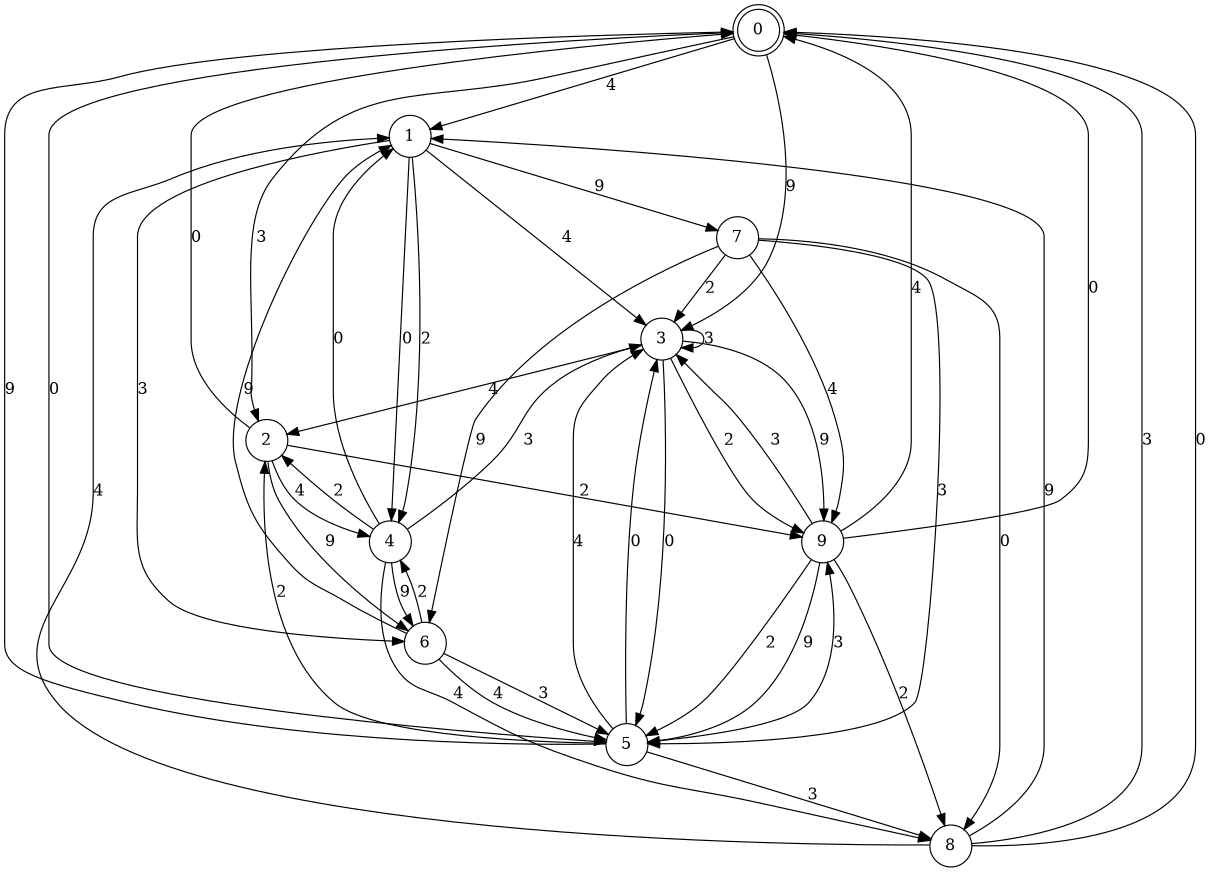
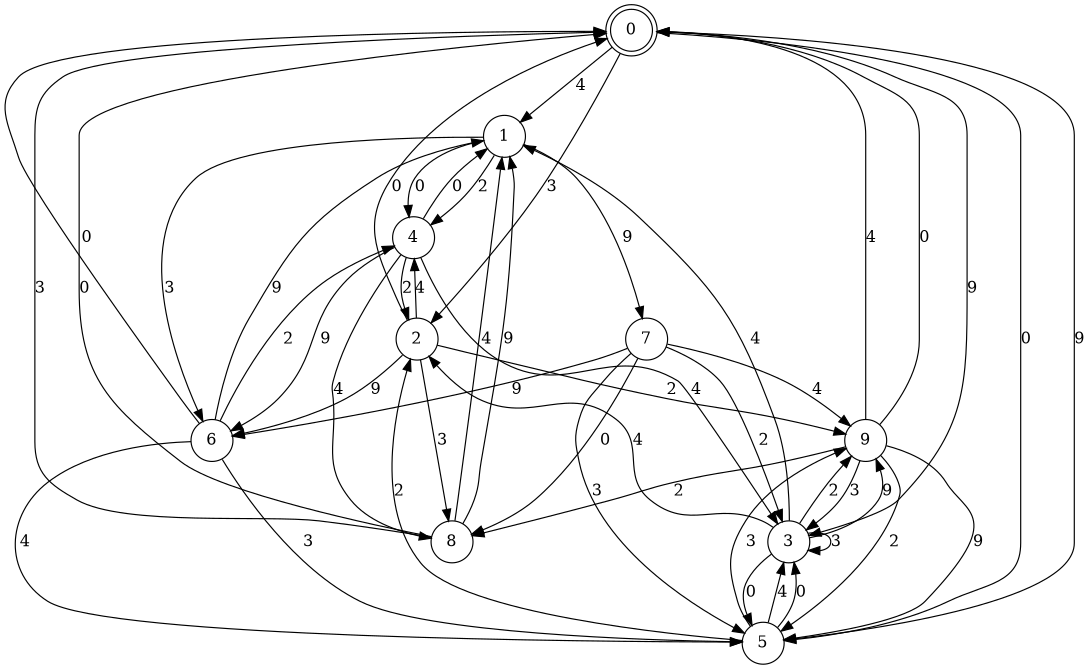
none -> (100, 53)
(531, 234) -> (716, 299)
(529, 440) -> (697, 390)
(783, 794) -> (434, 434)
